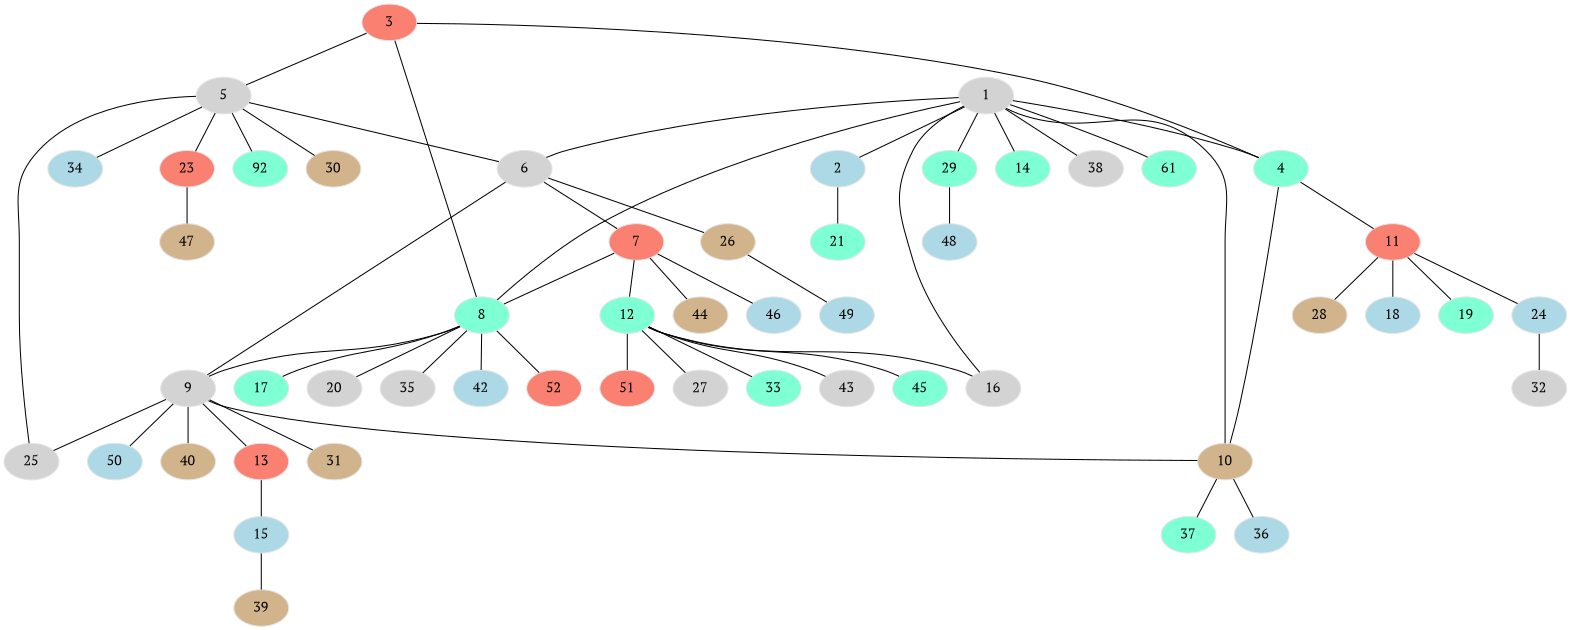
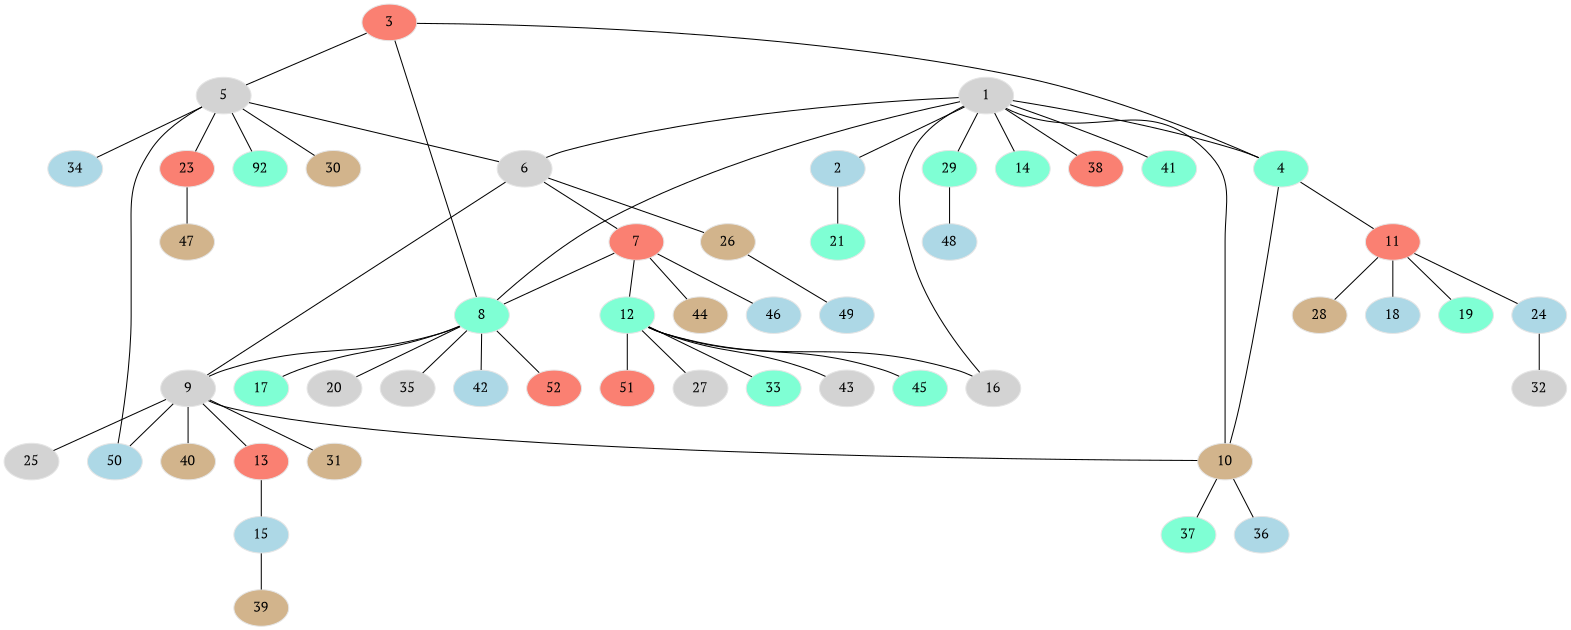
(1096, 169) -> (1096, 169)
(1169, 169) -> (1169, 169)
(18, 209) -> (131, 261)
